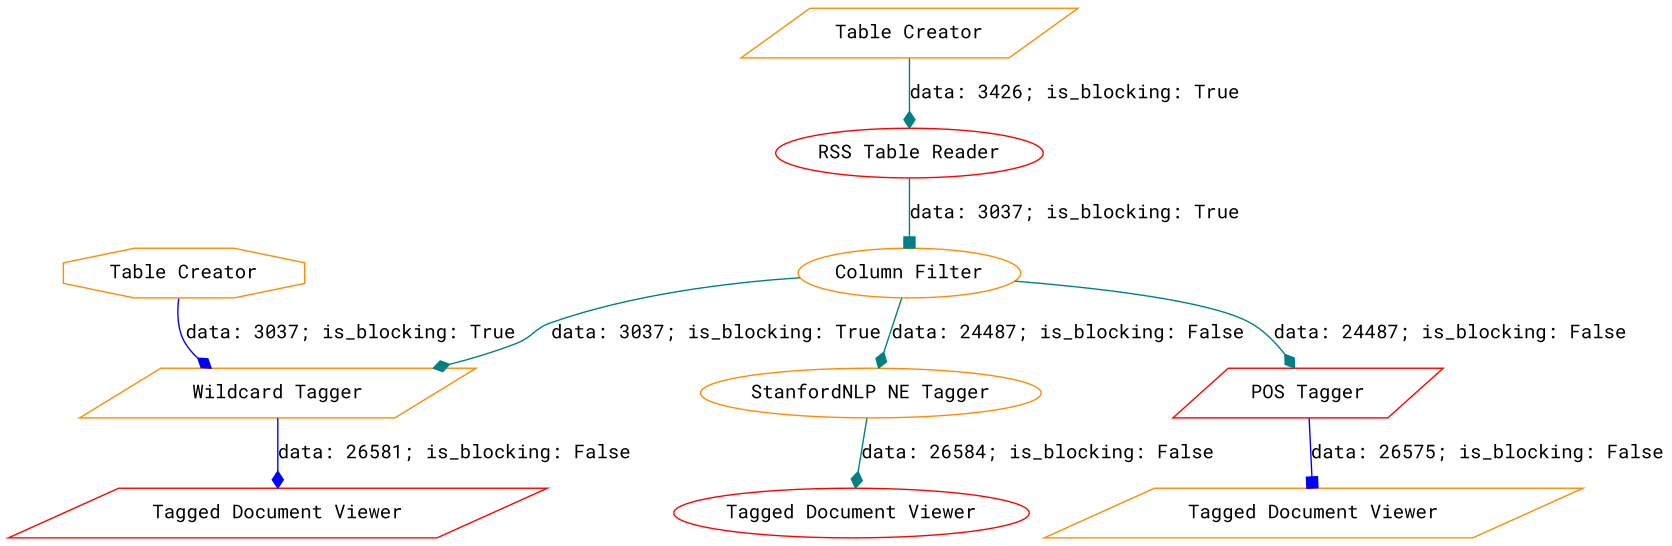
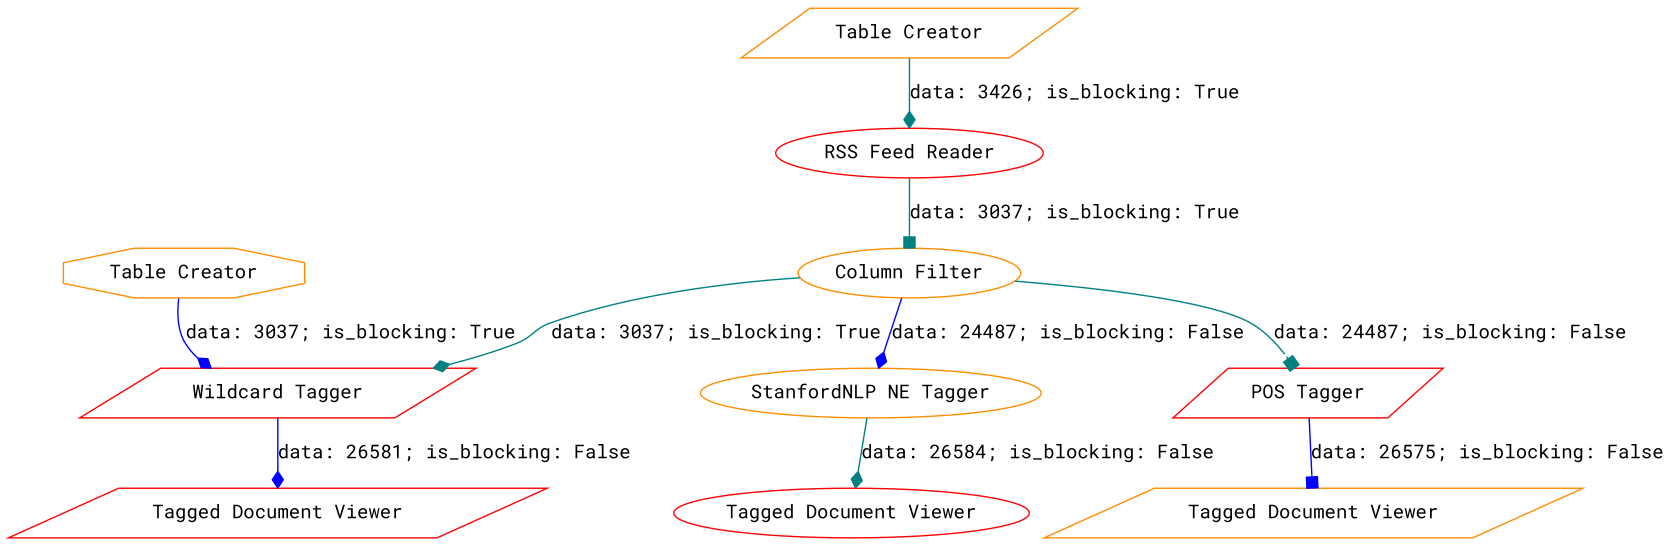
(909, 153) -> (909, 153)
(1157, 298) -> (1157, 298)
(893, 325) -> (893, 325)
(278, 393) -> (278, 393)
